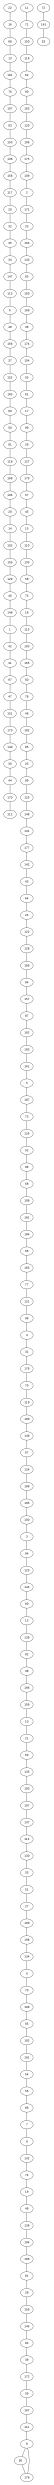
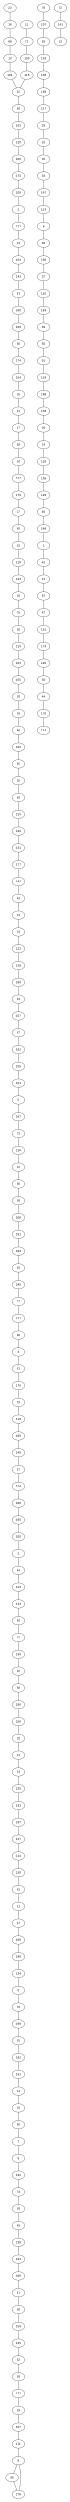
(10, 84) -> (14, 84)
